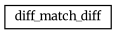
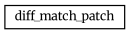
(58, 17) -> (65, 17)
